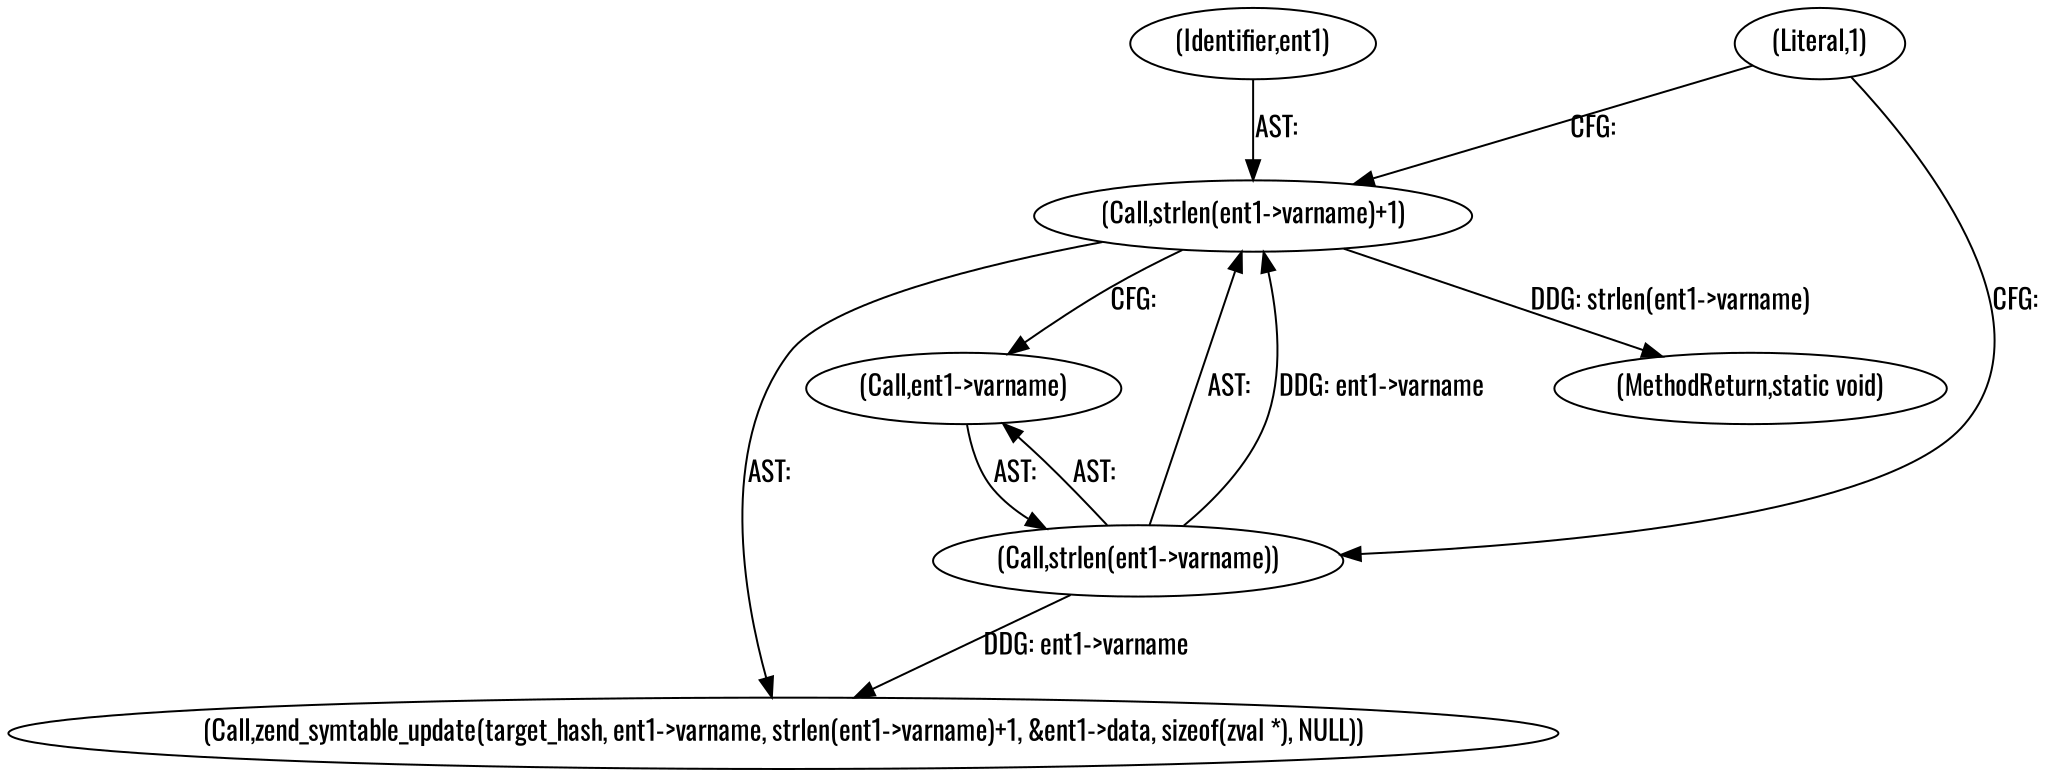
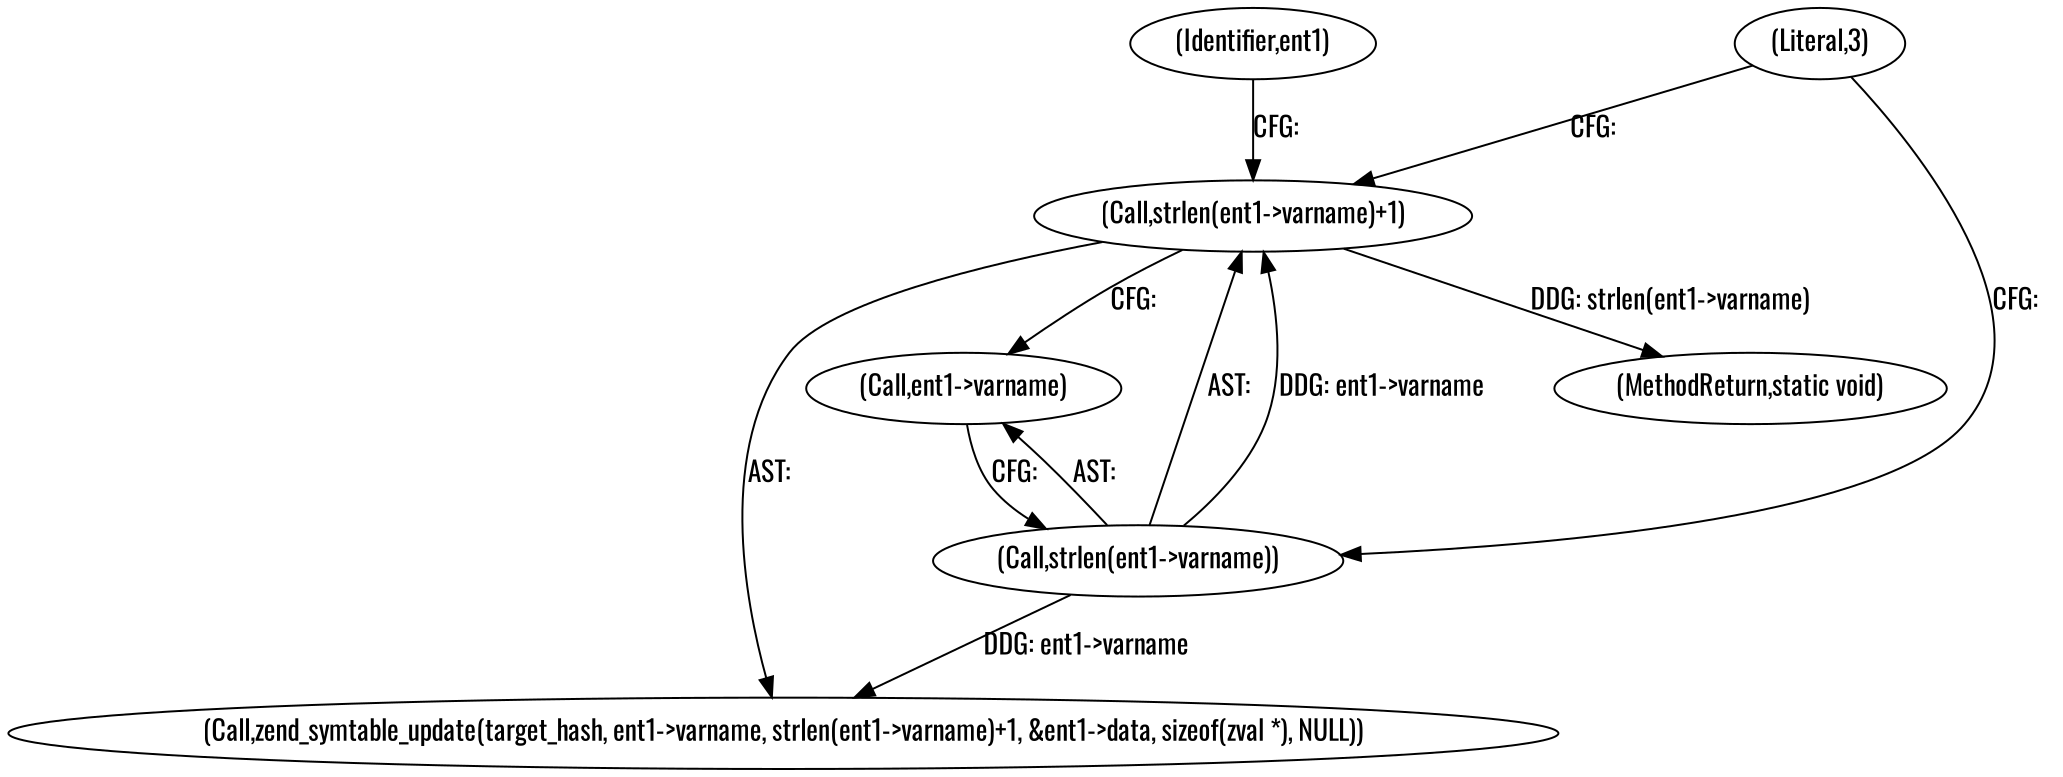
(1820, 44) -> (1820, 44)
(1280, 130) -> (1280, 130)
(1018, 475) -> (1018, 475)
